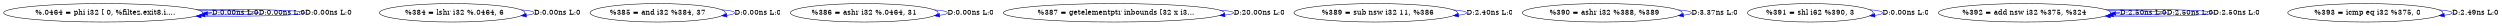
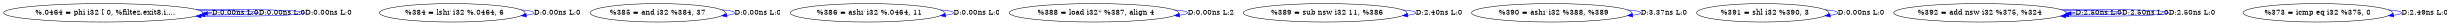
(864, 13) -> (867, 13)
none -> (1094, 13)
(1114, 13) -> none
(1810, 13) -> (1763, 13)
(2365, 13) -> (2318, 13)
